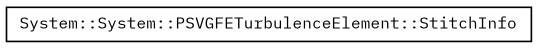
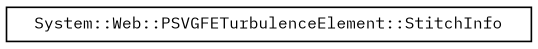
(269, 24) -> (269, 24)
